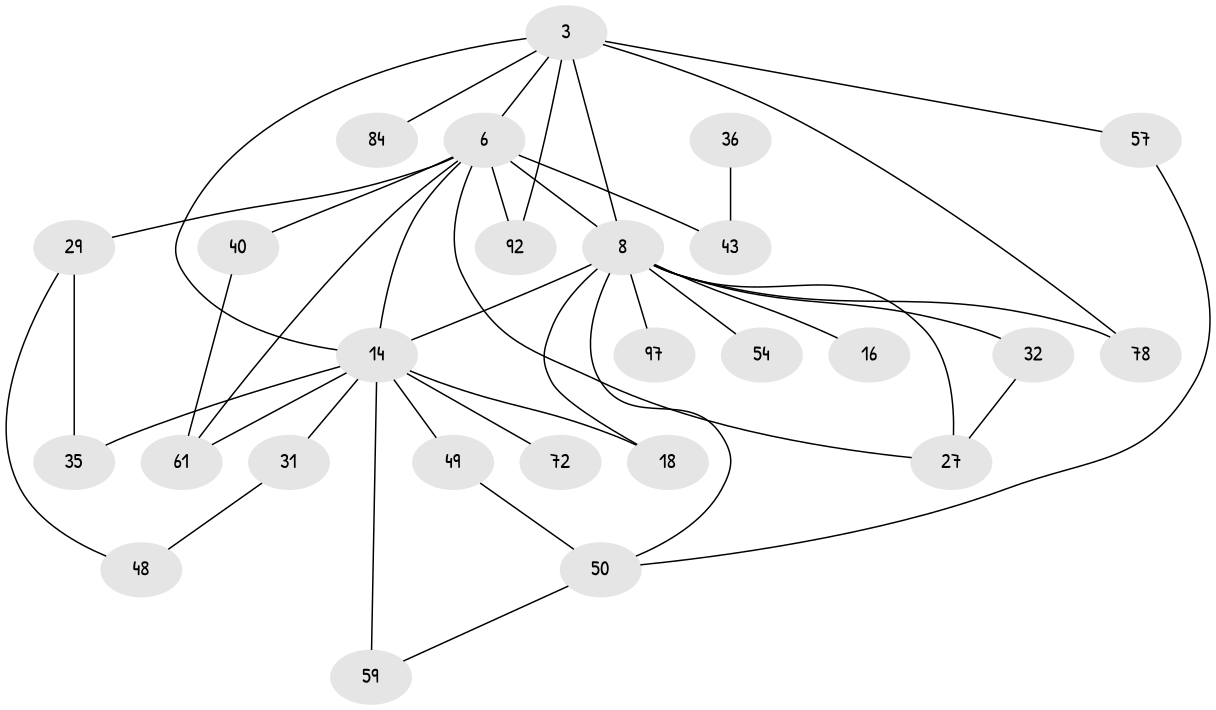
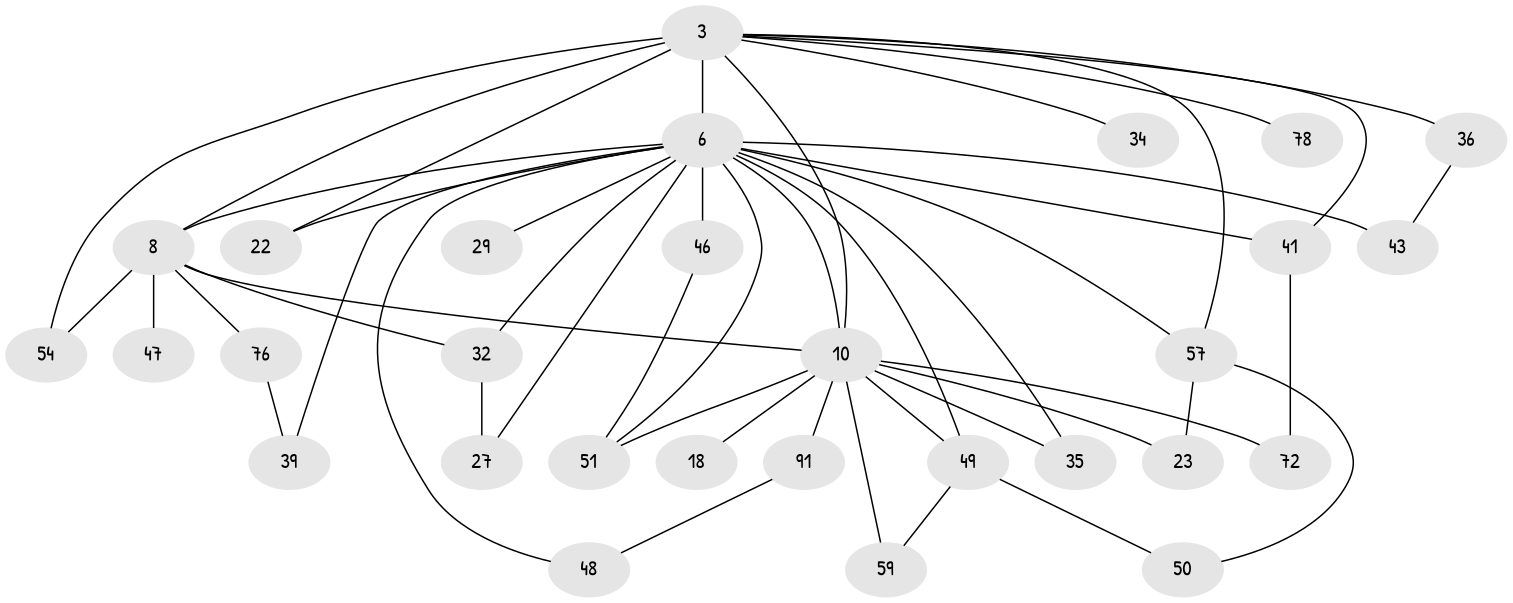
none -> (1092, 59)
none -> (310, 110)
(377, 140) -> (1138, 140)
none -> (966, 217)
none -> (581, 239)
(238, 248) -> (703, 248)
(516, 248) -> (261, 248)
none -> (1290, 248)
none -> (877, 271)
(850, 288) -> none
(905, 302) -> none
(74, 355) -> (926, 264)
(377, 355) -> (841, 355)
(654, 355) -> (154, 355)
(869, 355) -> (261, 355)
(547, 370) -> none
(6, 432) -> (390, 287)
(722, 436) -> none
(182, 462) -> (589, 462)
(289, 462) -> (804, 462)
none -> (289, 462)
none -> (1183, 462)
(486, 624) -> (927, 516)
